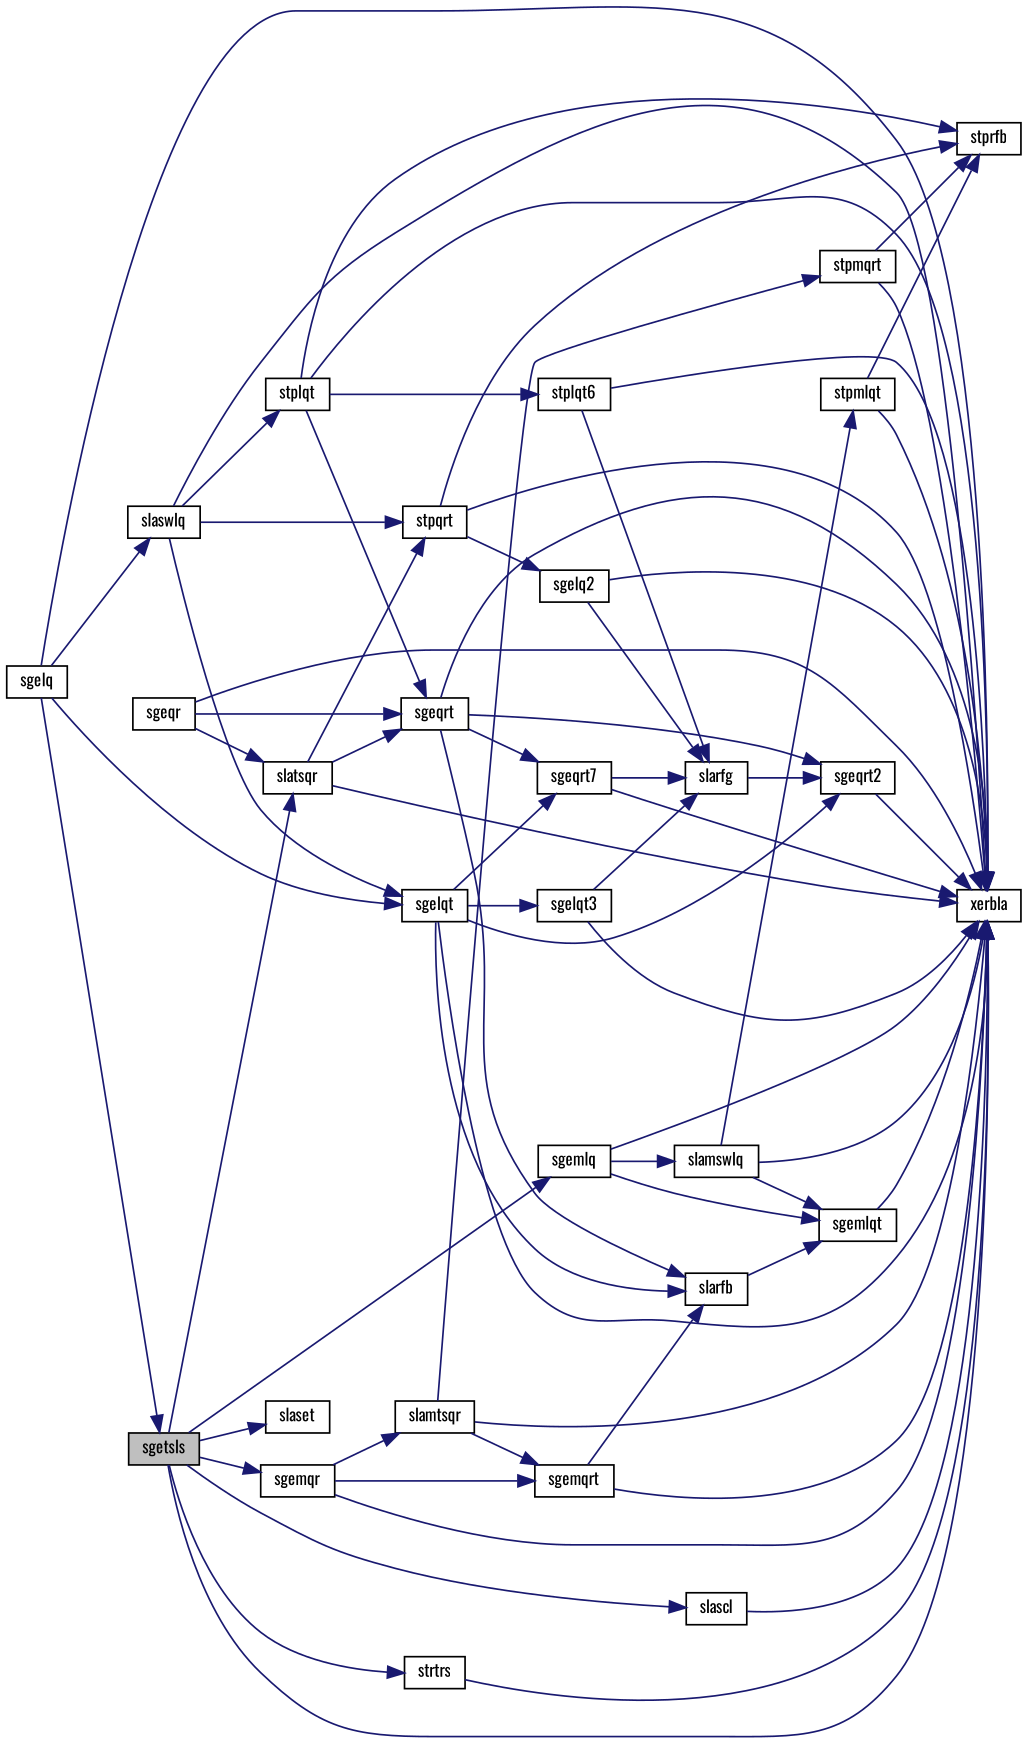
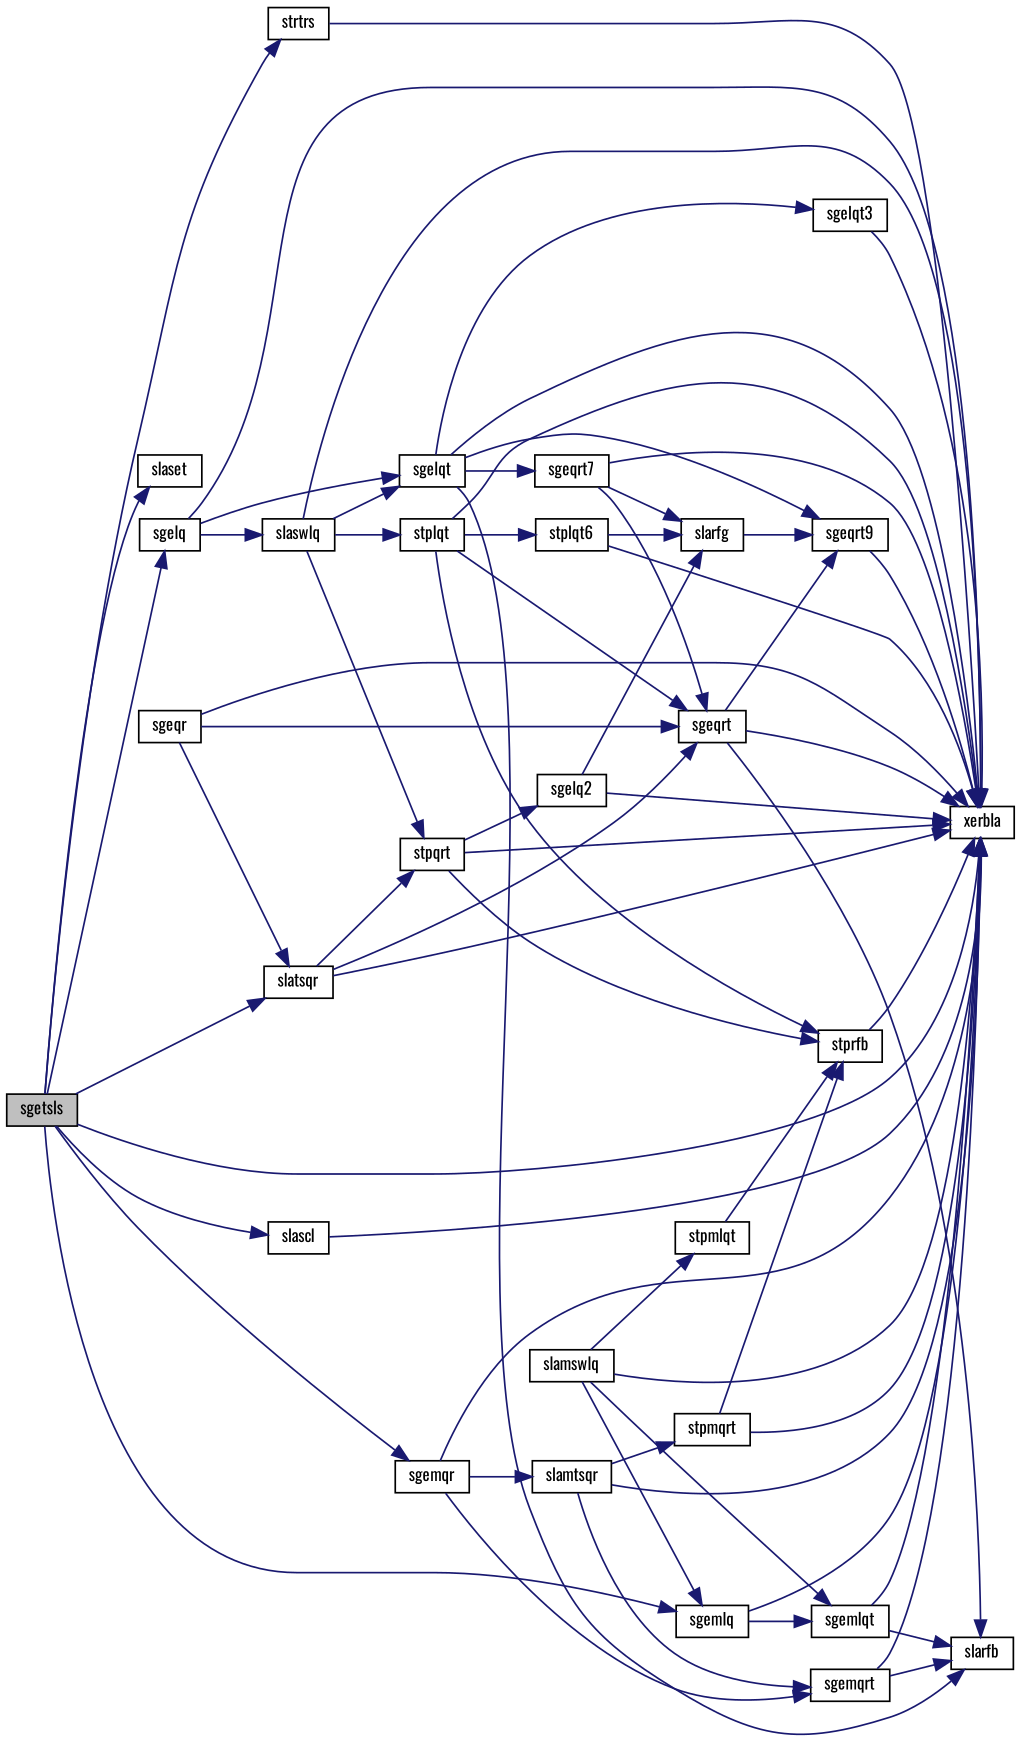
(938, 541) -> (926, 946)
(503, 745) -> (662, 585)
(858, 778) -> (850, 535)
(646, 841) -> none
(99, 1057) -> (104, 831)
(634, 1161) -> (632, 1476)
(777, 1262) -> (912, 1636)
